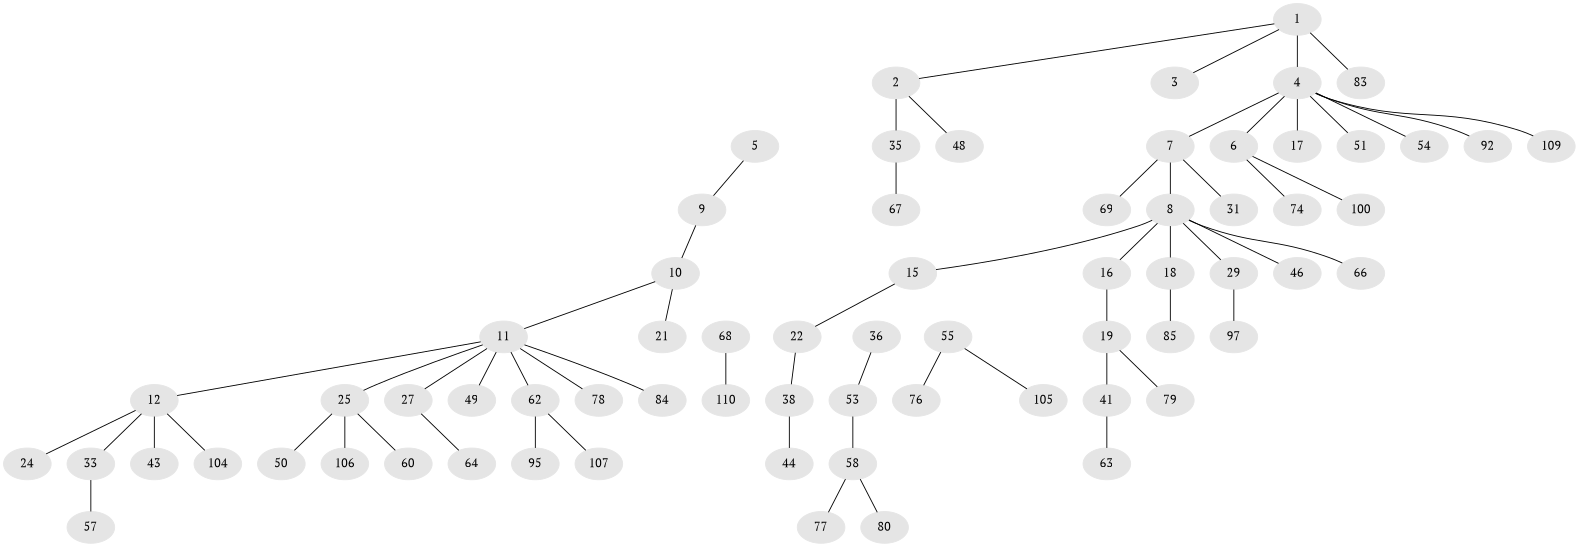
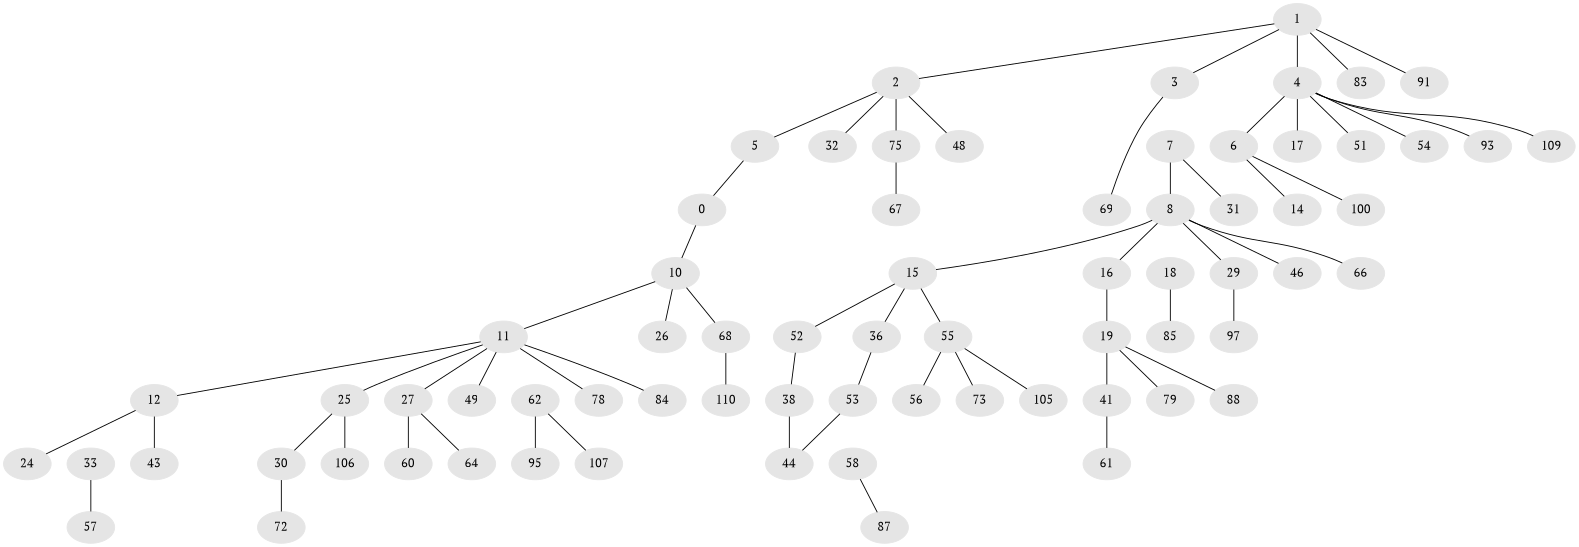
none -> (1424, 83)
none -> (825, 115)
(1234, 115) -> none
none -> (833, 146)
(896, 146) -> (896, 146)
(1488, 146) -> (1488, 146)
(1139, 178) -> (1132, 143)
(702, 210) -> (702, 210)
(1297, 210) -> (1297, 210)
(1170, 242) -> none
none -> (701, 305)
none -> (895, 305)
none -> (930, 305)
(662, 337) -> (662, 337)
(797, 337) -> (797, 337)
(519, 369) -> none
(916, 400) -> (916, 400)
none -> (980, 400)
none -> (1234, 400)
(123, 432) -> none
(376, 432) -> (408, 432)
(853, 432) -> (821, 432)
(218, 464) -> none
(281, 464) -> (281, 464)
(1107, 464) -> (1107, 464)
none -> (281, 527)
(821, 527) -> none
(885, 527) -> (885, 527)
